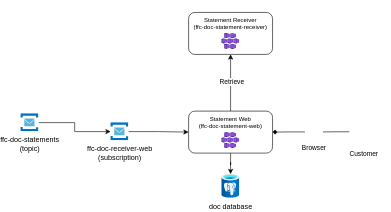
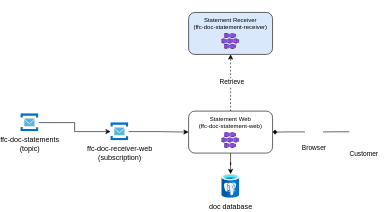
(231, 27) -> (231, 27)
(231, 85) -> (231, 85)
